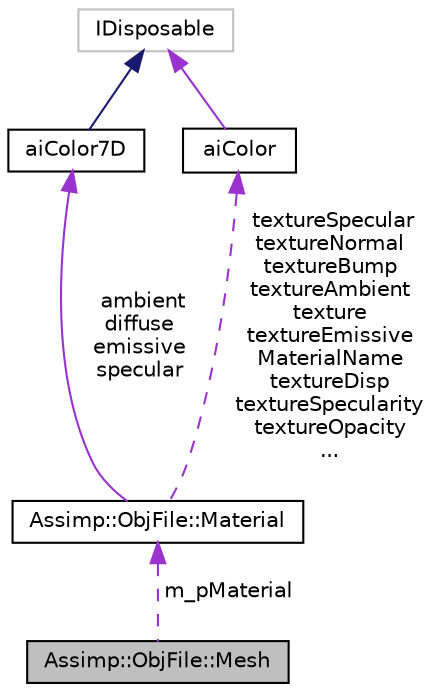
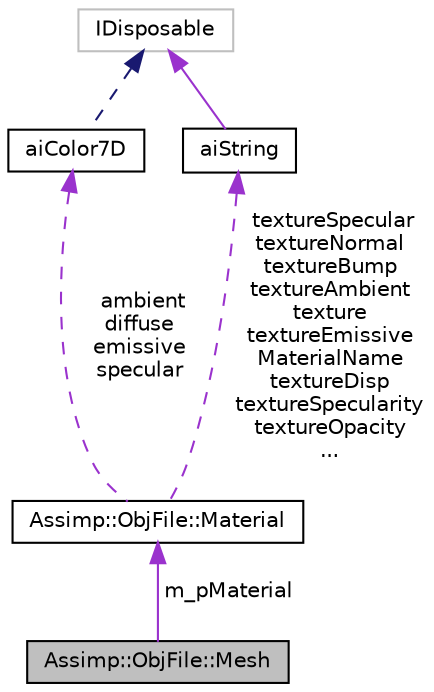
(110, 99) -> (110, 99)
(239, 151) -> (239, 151)
(64, 355) -> (64, 355)
(158, 603) -> (158, 603)
